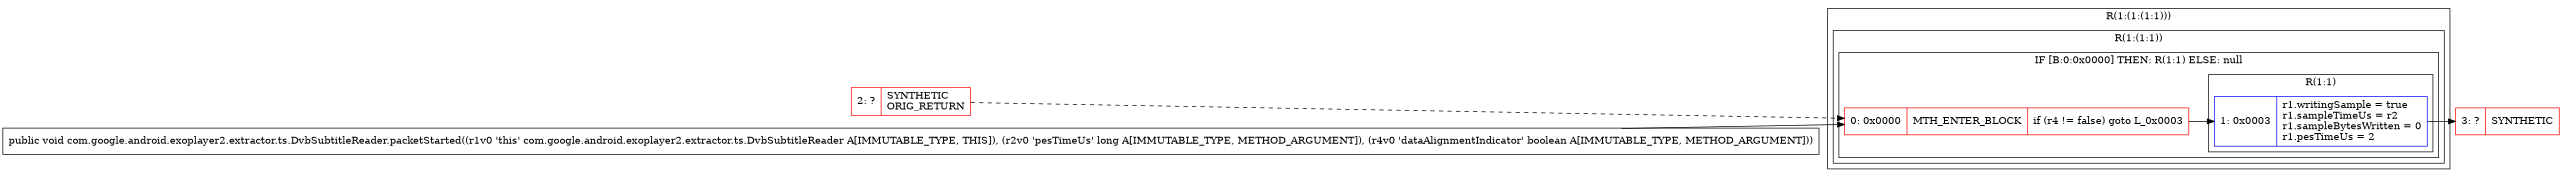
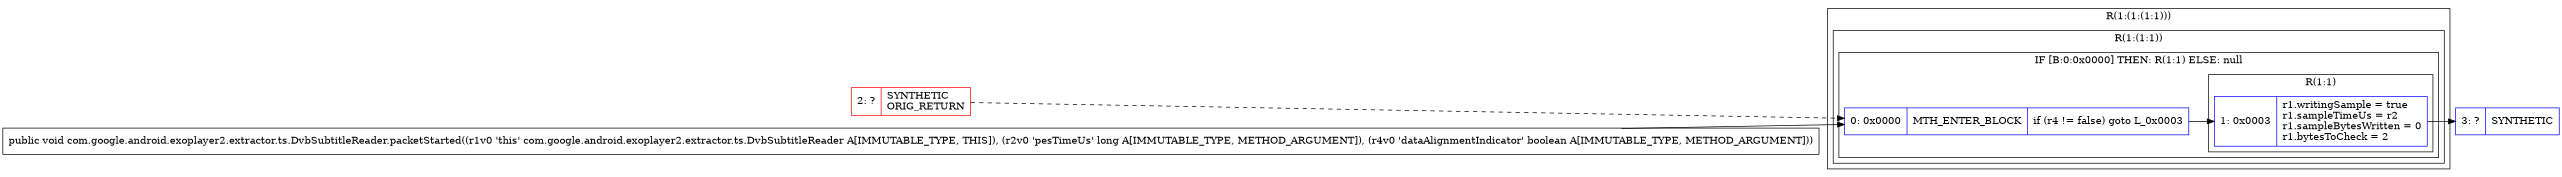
(2017, 121) -> (2017, 121)
(2507, 121) -> (2507, 121)
(2329, 137) -> (2336, 137)
